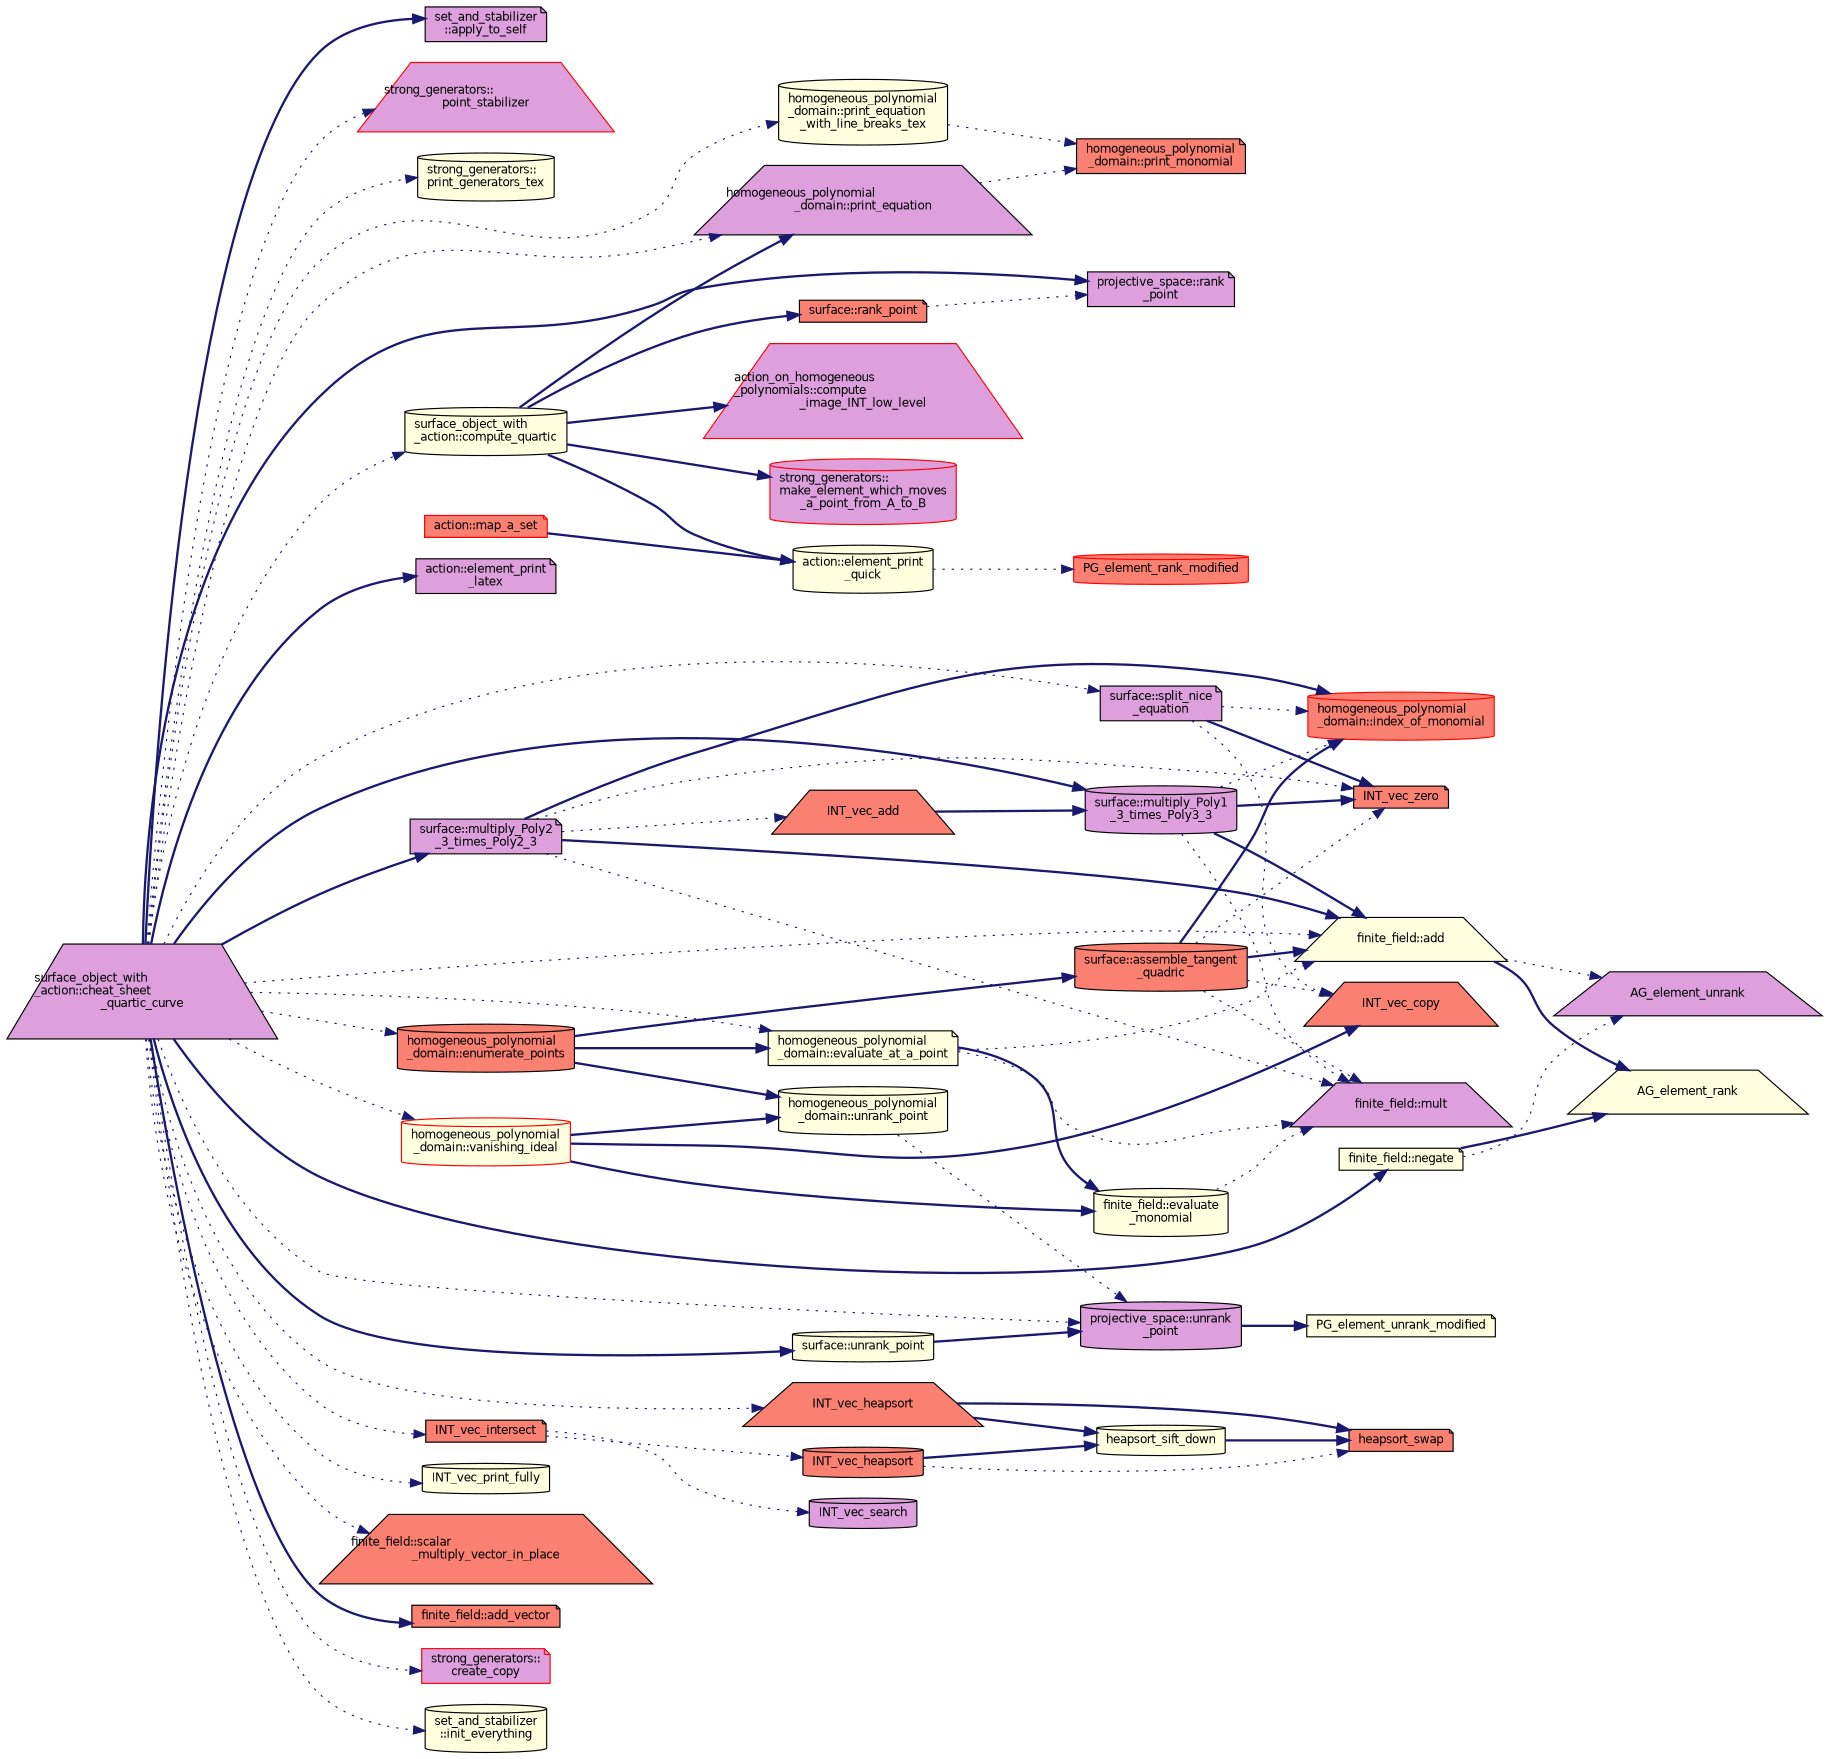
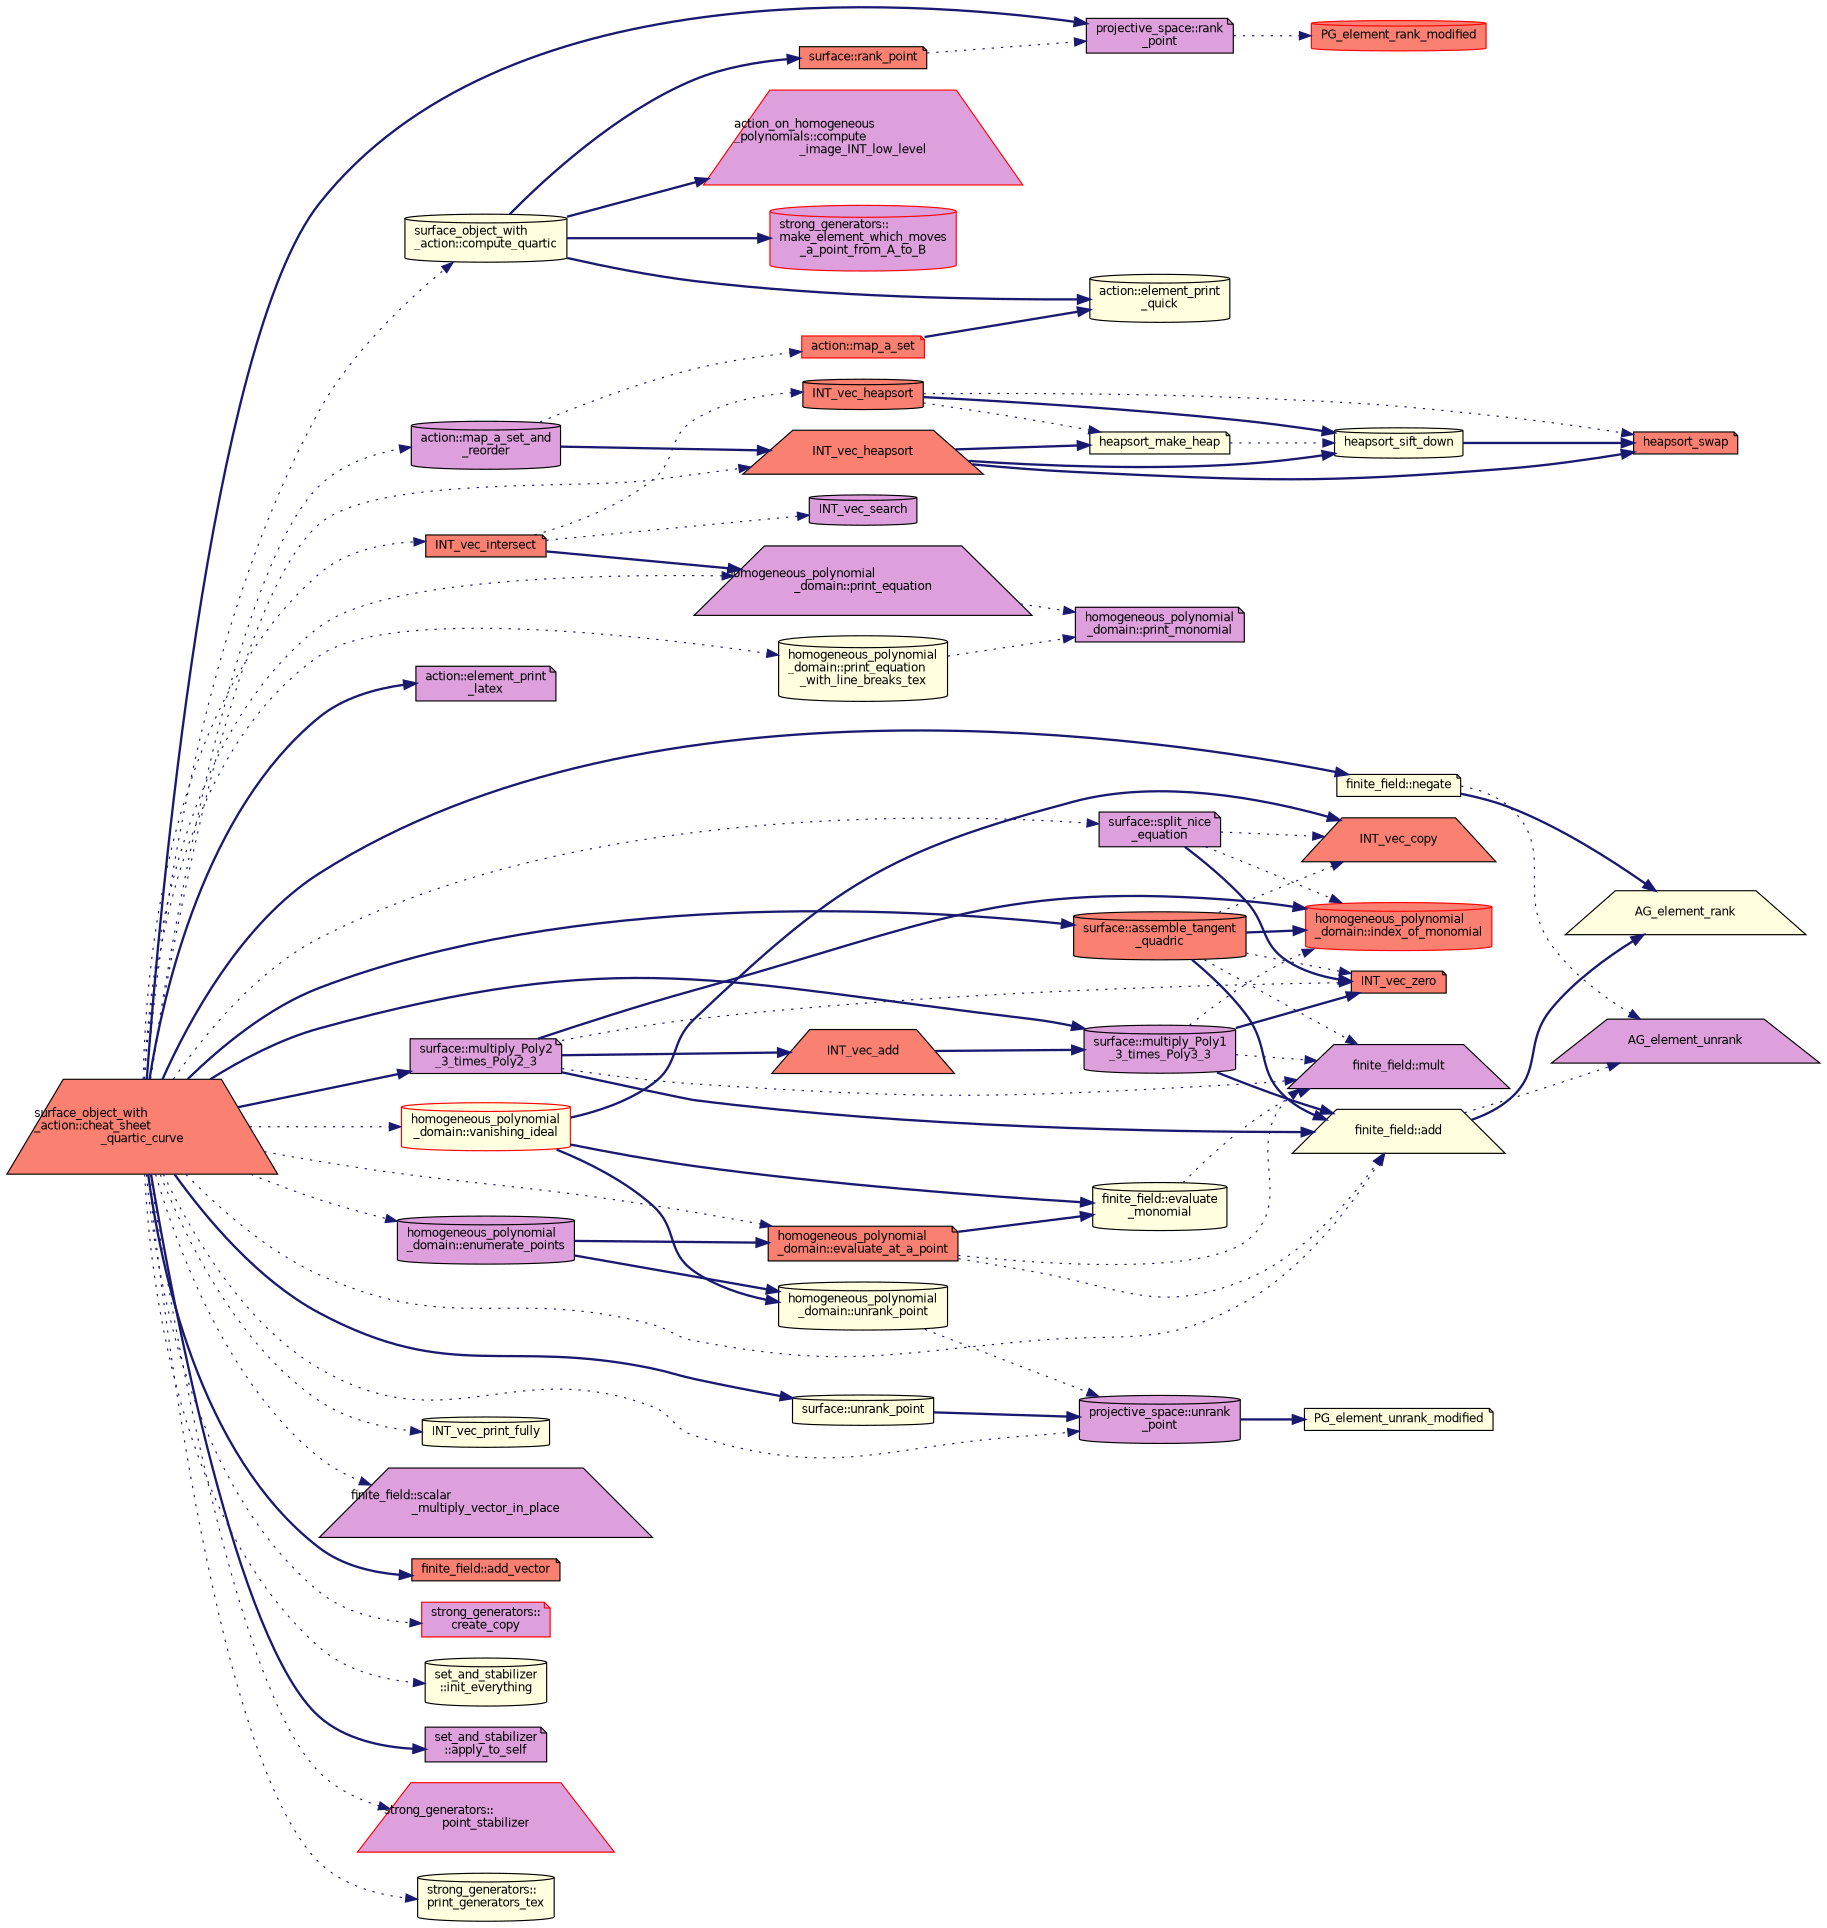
(1161, 156) -> (1160, 625)
(647, 319) -> (638, 560)
none -> (1160, 443)
none -> (486, 445)
(997, 569) -> (1266, 36)
(668, 825) -> (665, 1054)
(142, 991) -> (142, 1127)
(818, 1005) -> (606, 923)
(486, 1048) -> (486, 1240)
(863, 1048) -> (863, 1244)
(486, 1549) -> (486, 1503)
